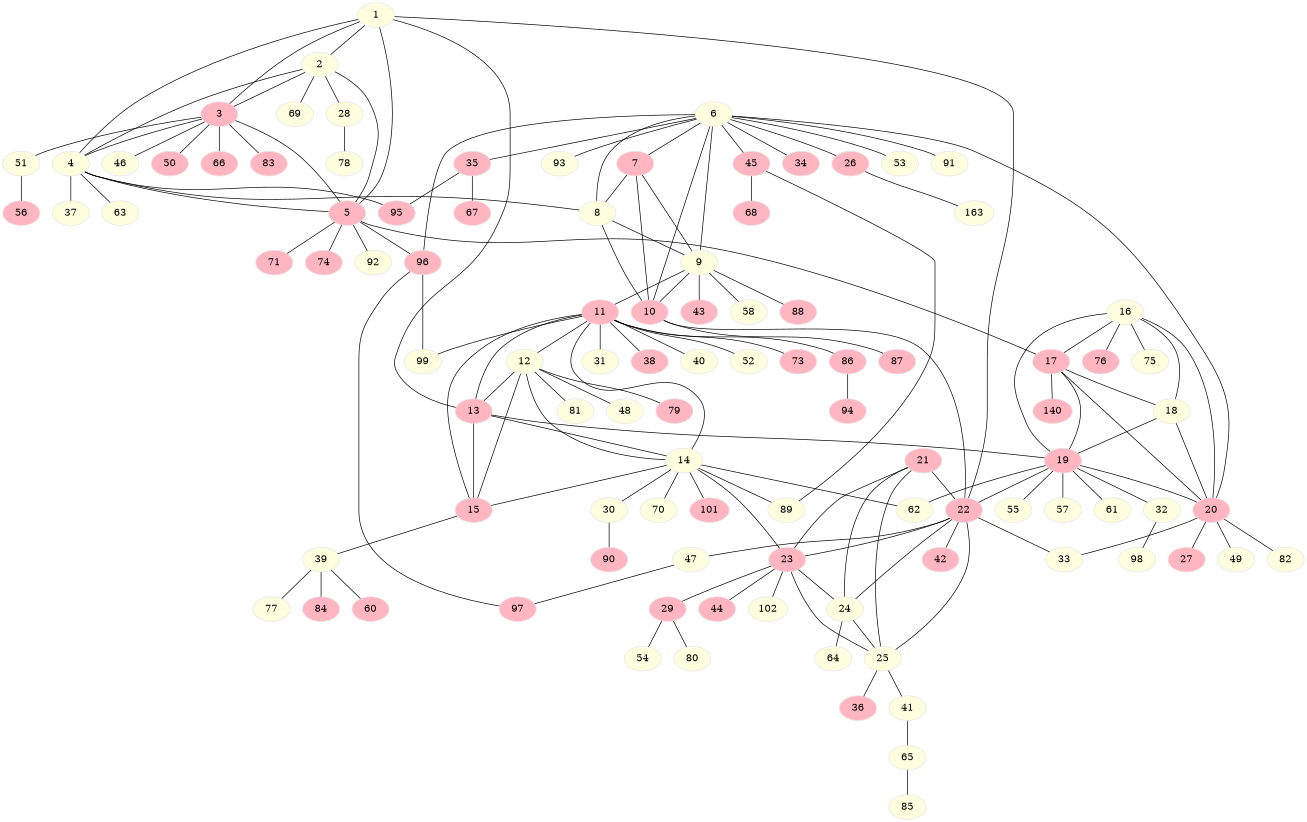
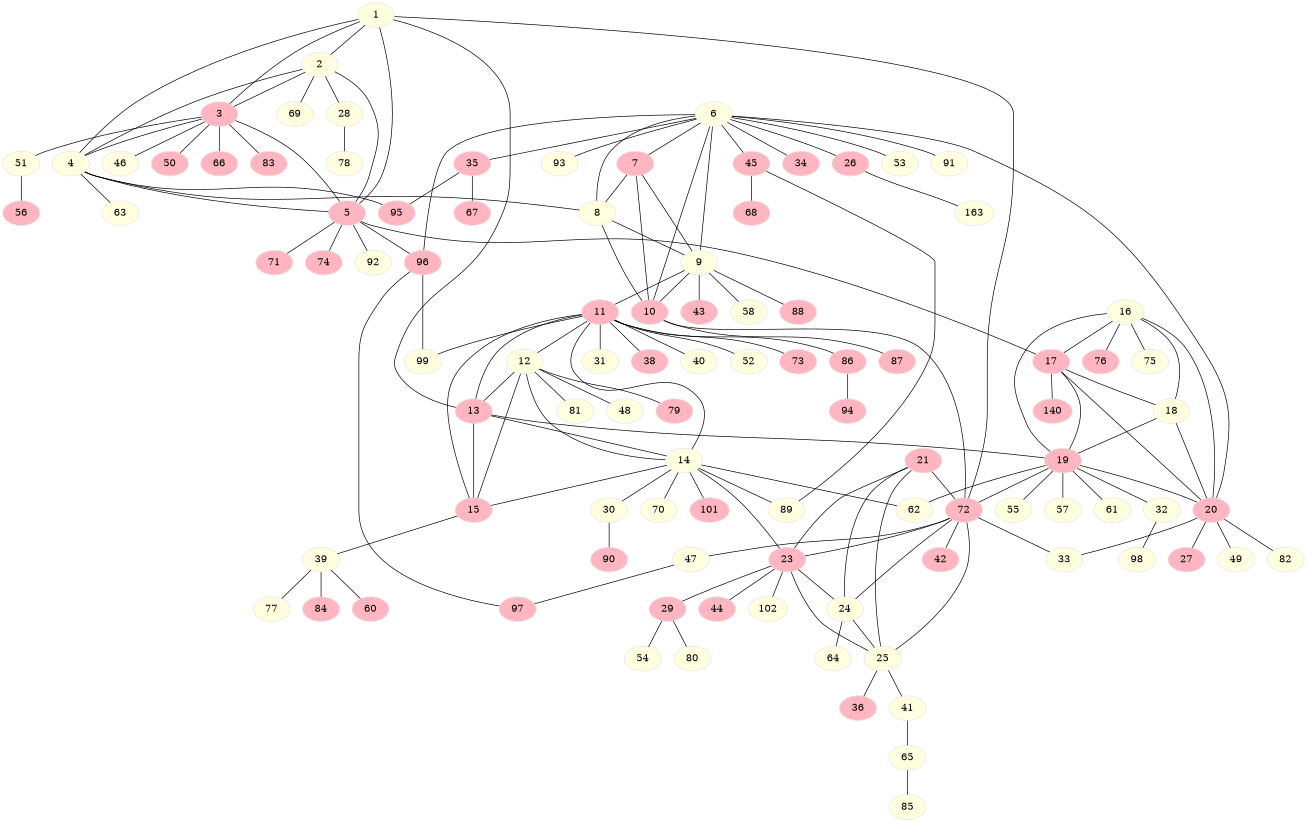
(71, 213) -> none
(964, 510) -> (964, 510)
